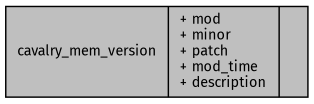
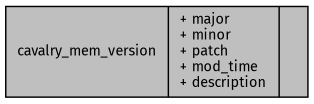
(201, 19) -> (205, 19)
